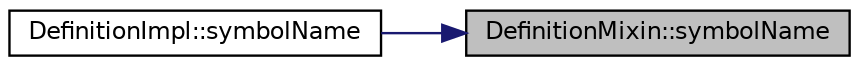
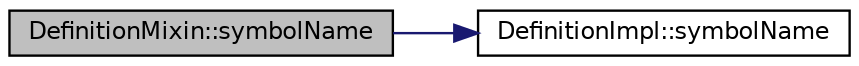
(412, 33) -> (424, 33)
